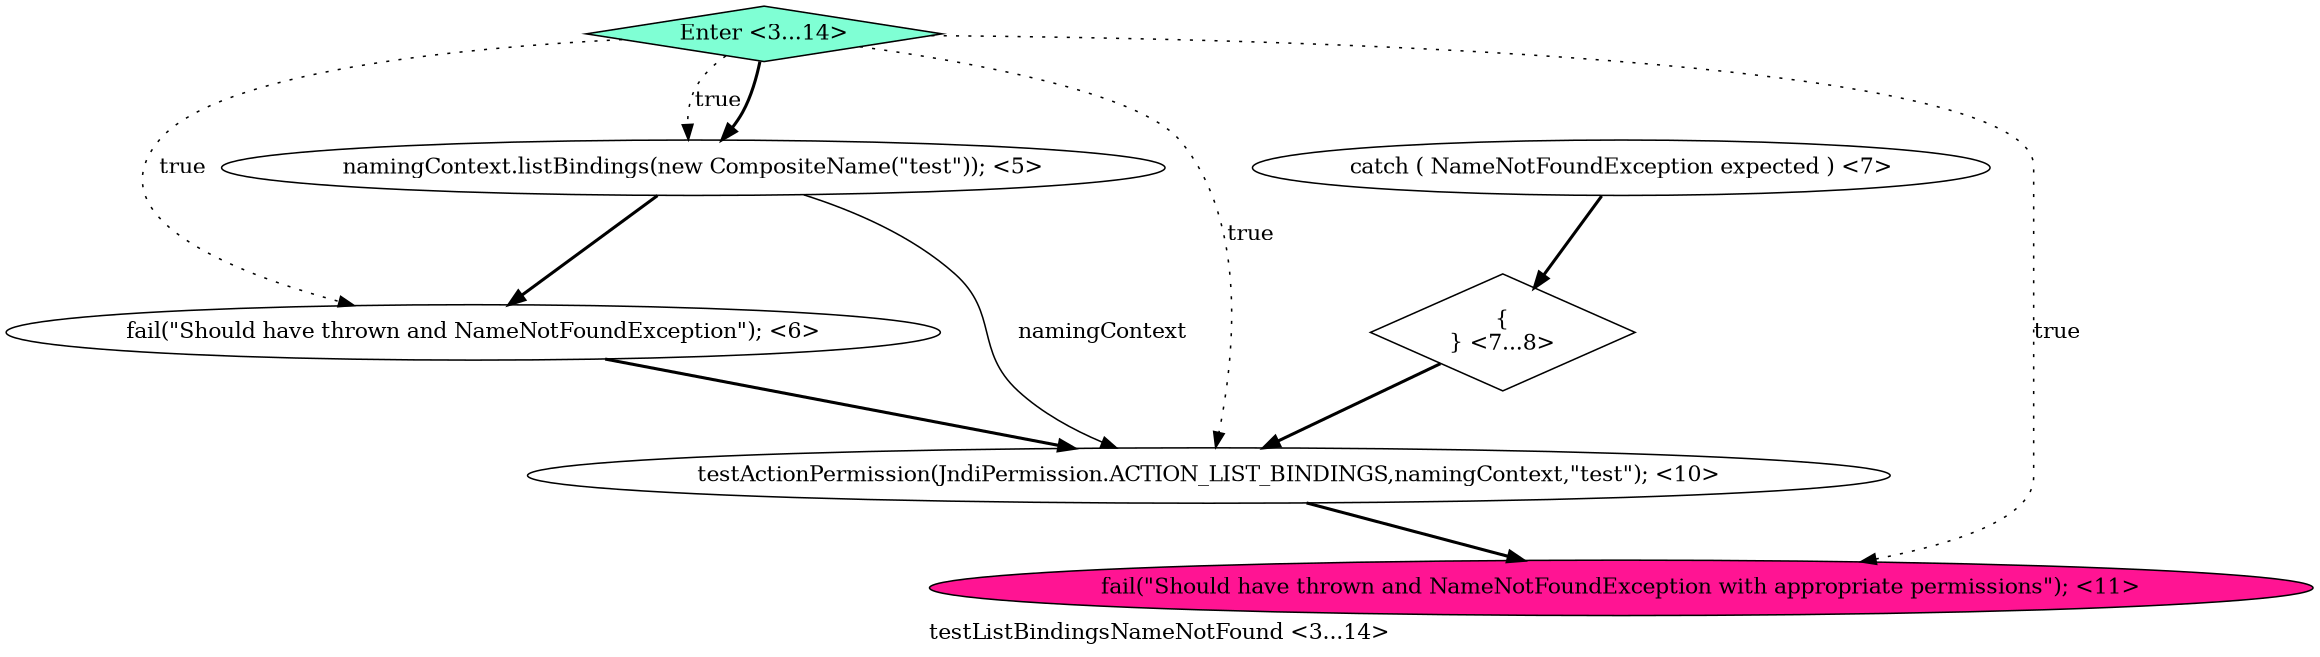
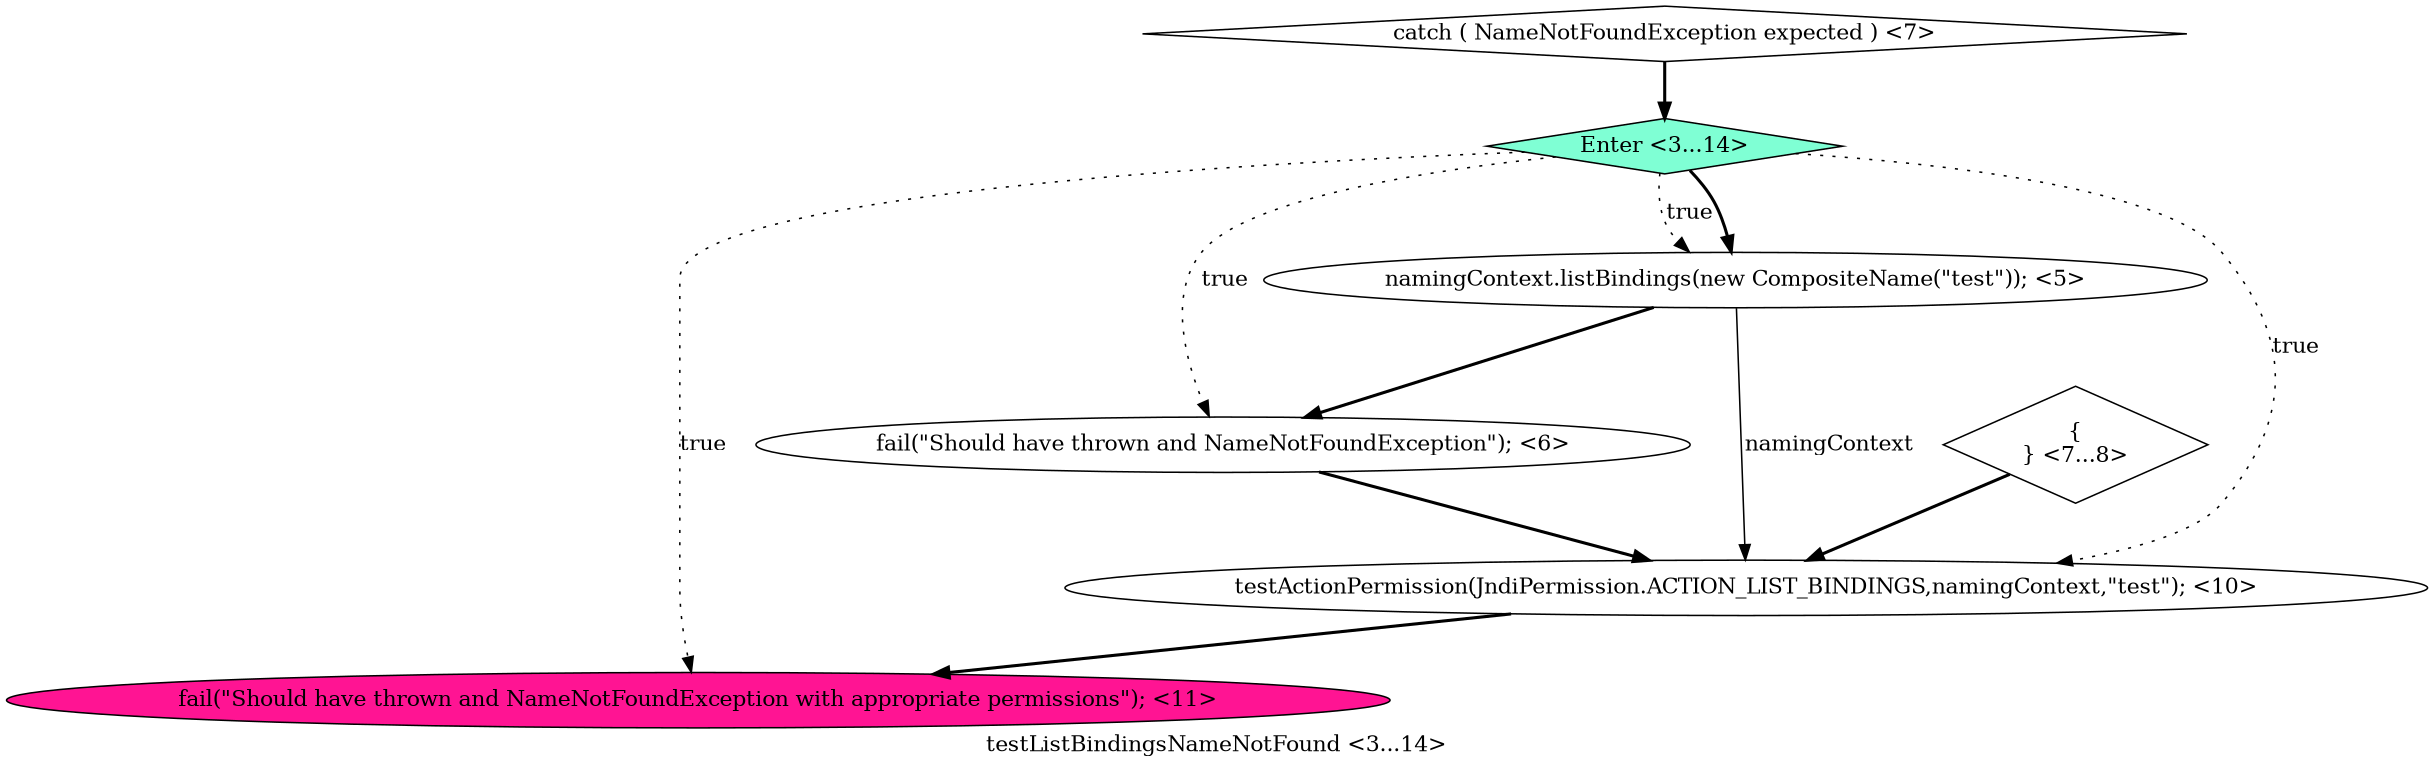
(1621, 168) -> (1665, 34)
(1573, 235) -> (1665, 82)
